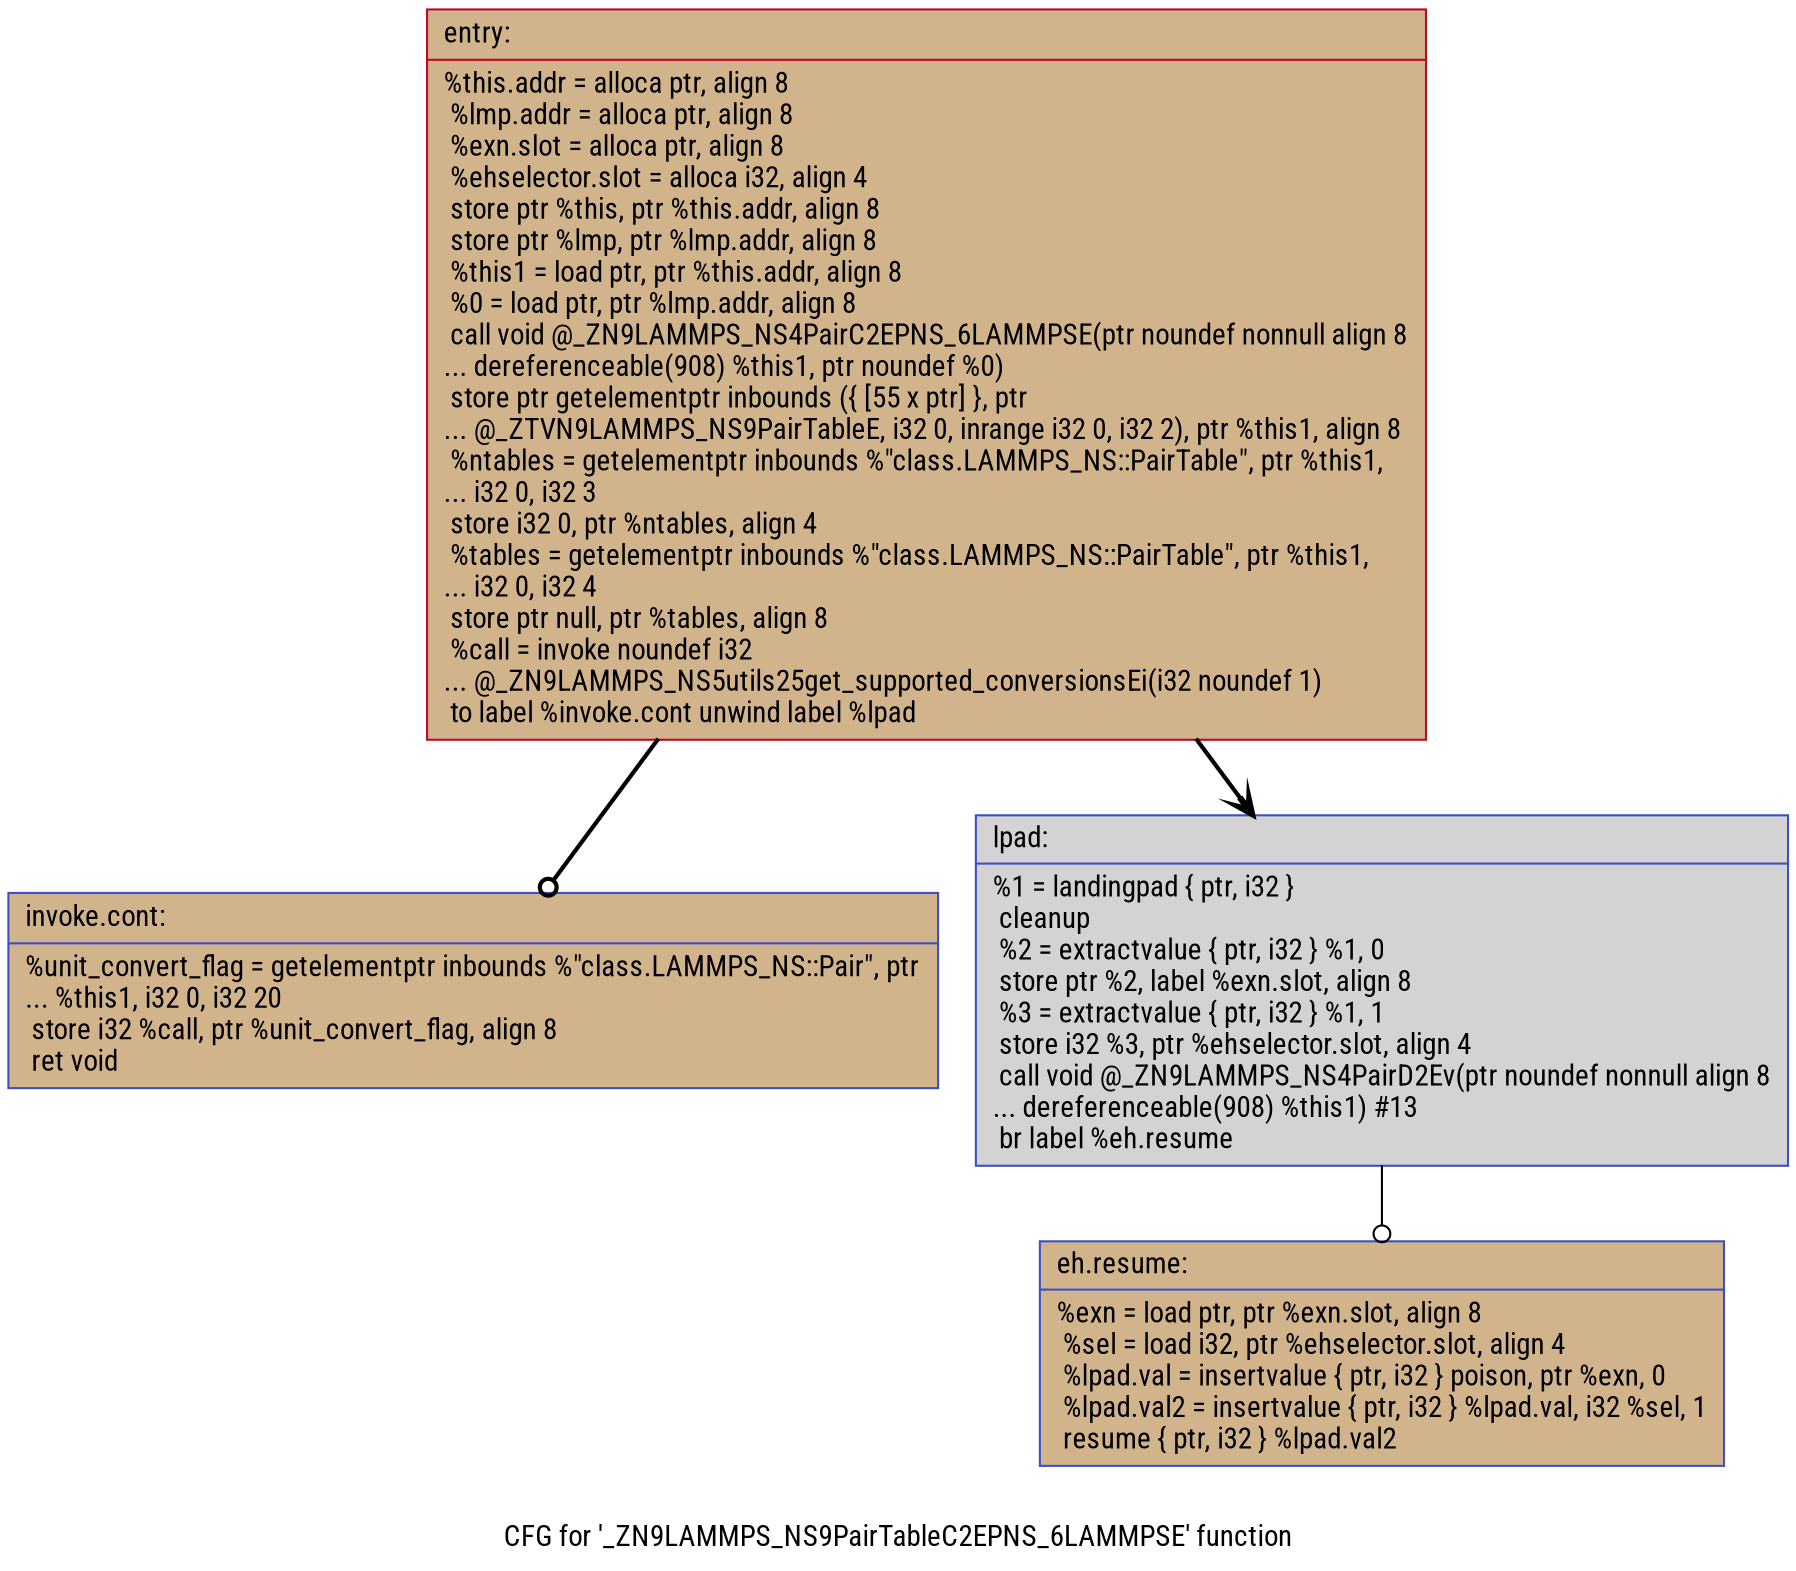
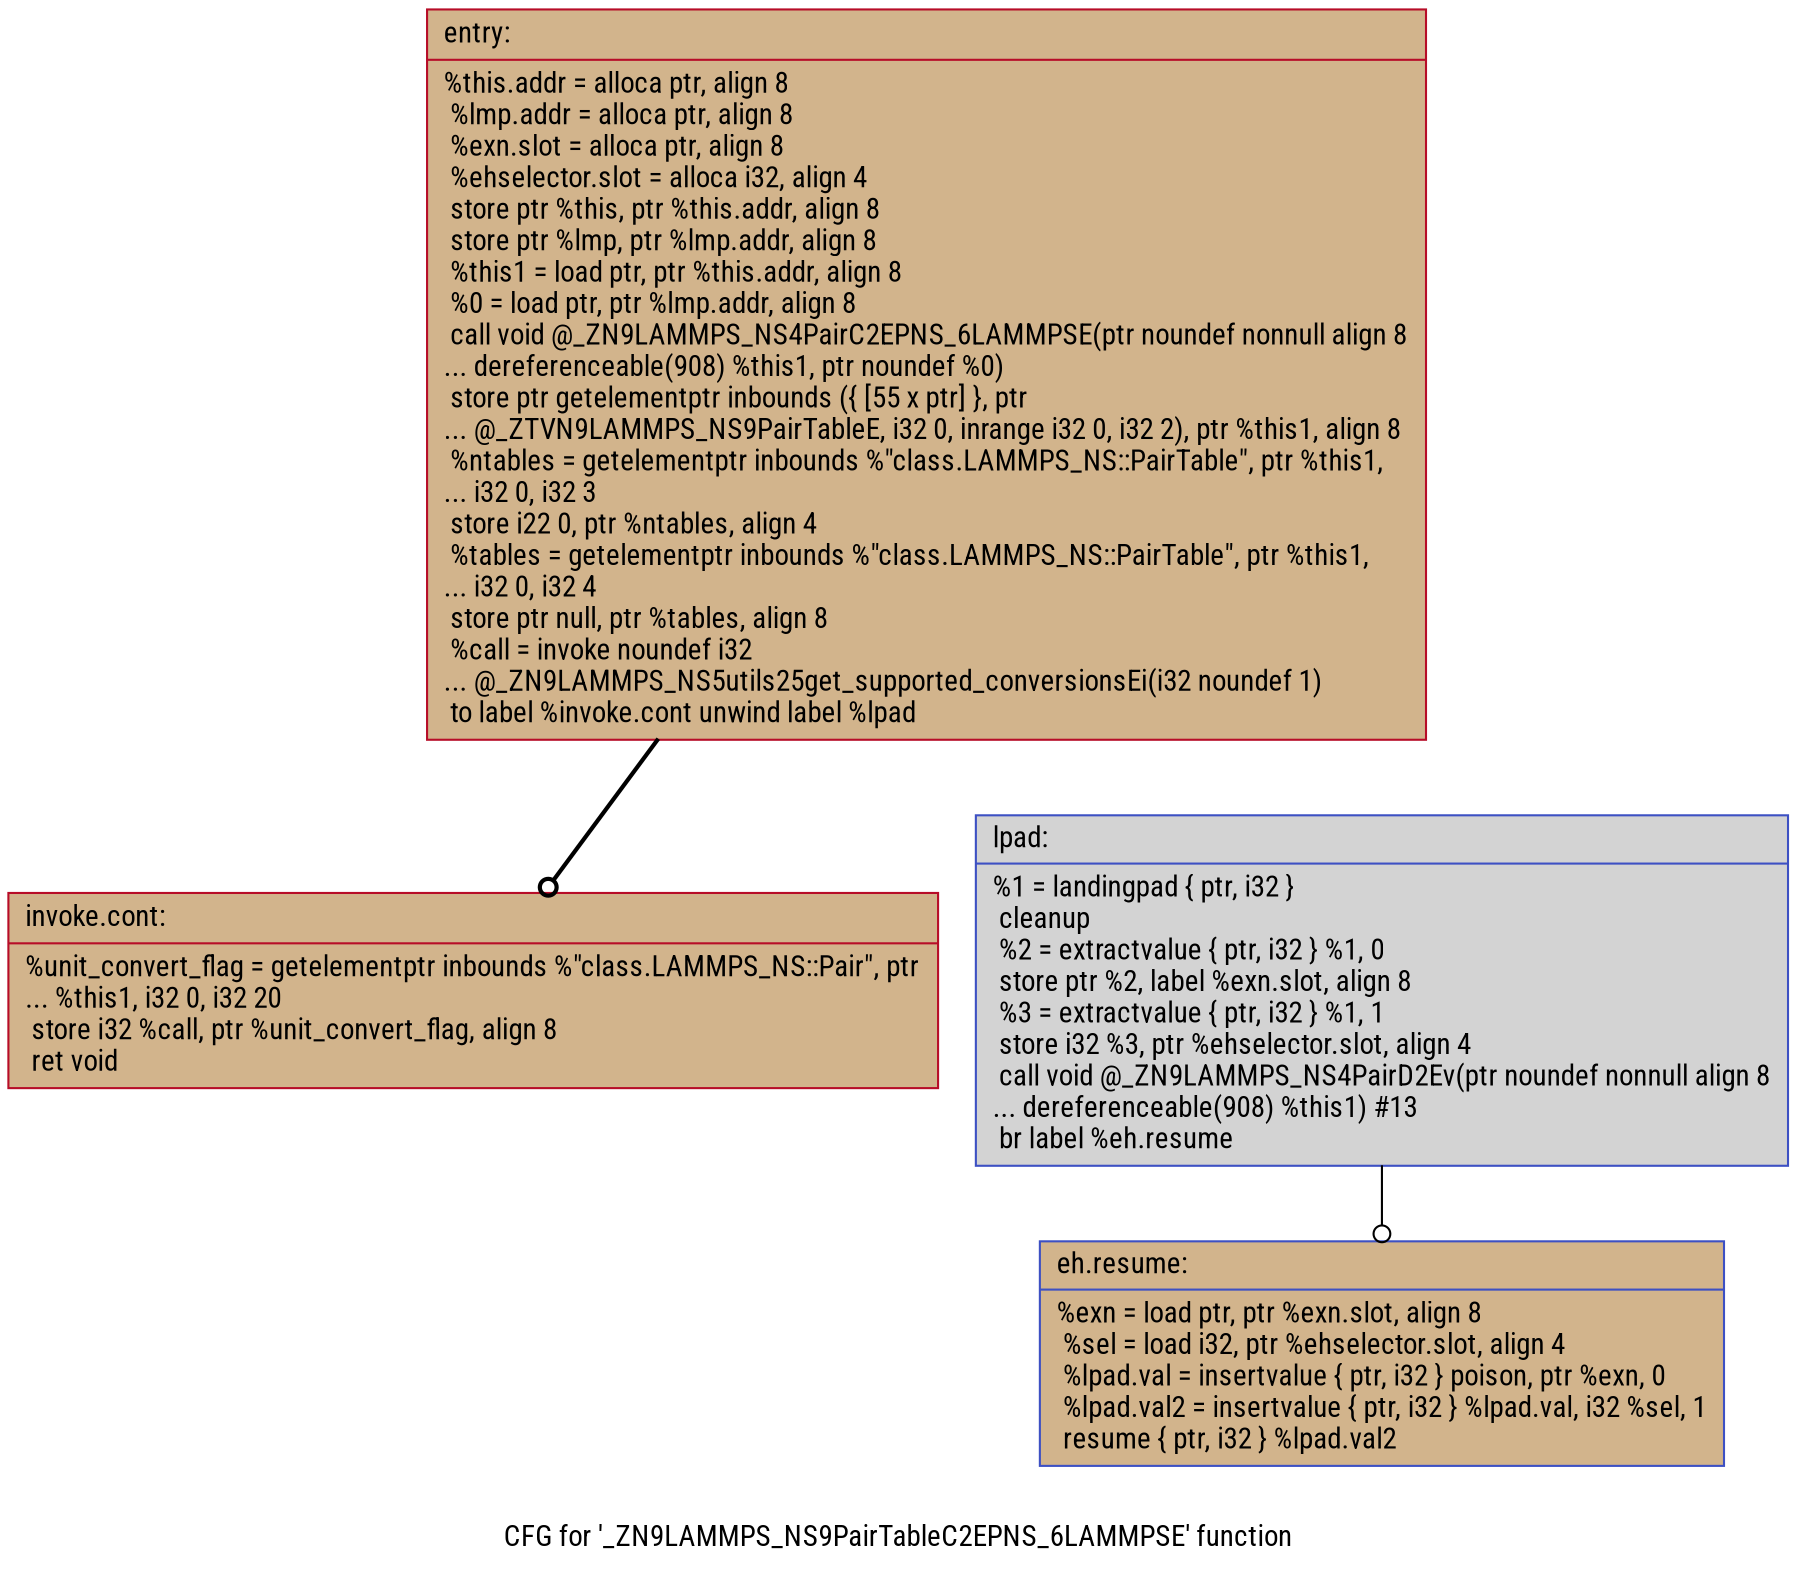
(631, 525) -> (631, 525)
(1218, 769) -> none
(473, 991) -> (473, 991)
